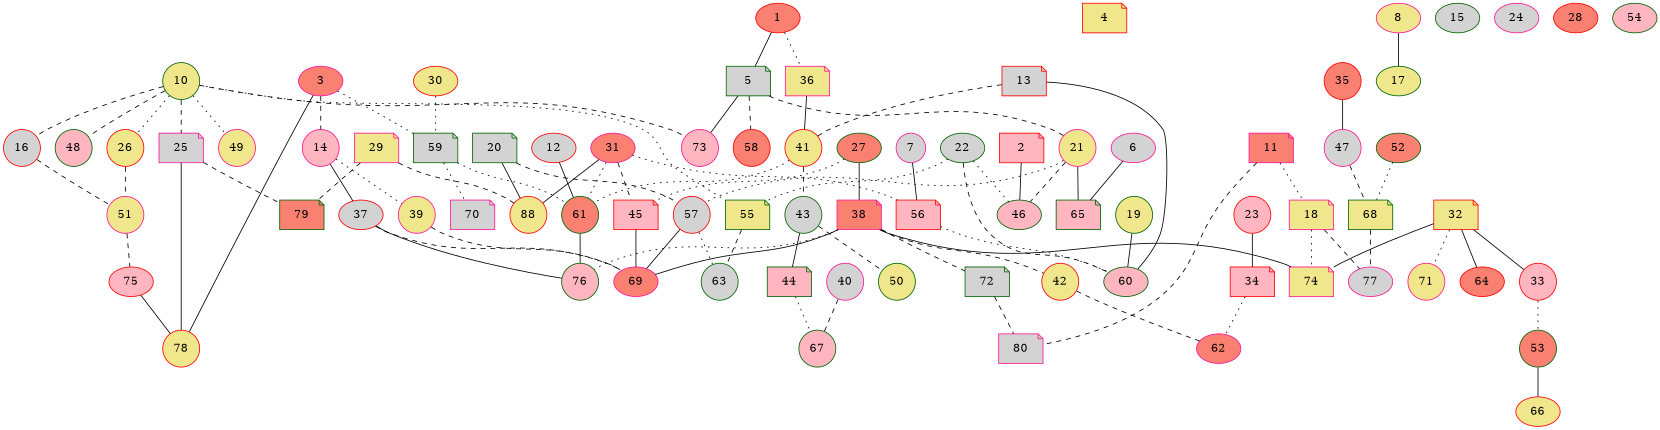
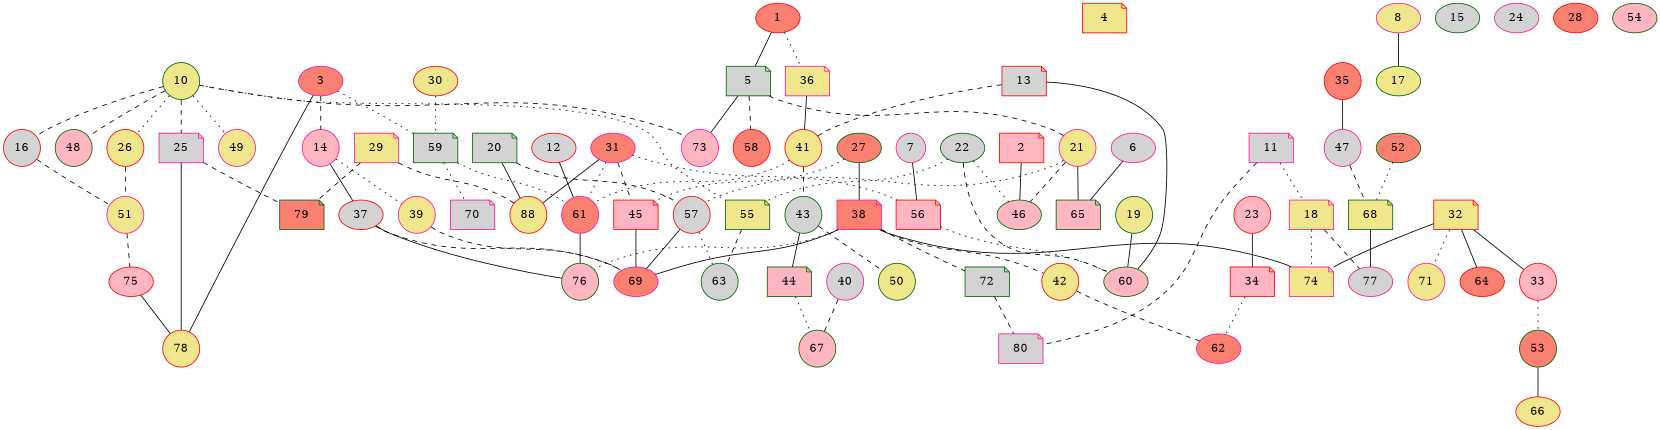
(1271, 148) -> (1271, 148)
(580, 215) -> (580, 215)
(1371, 244) -> (1371, 244)
